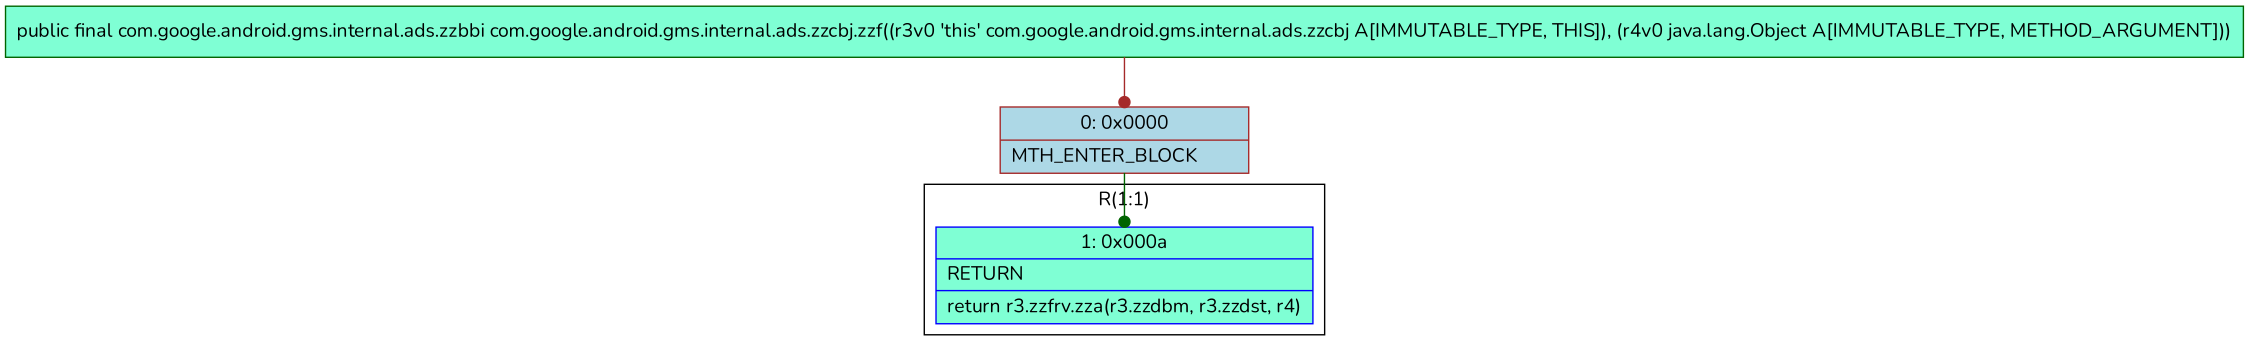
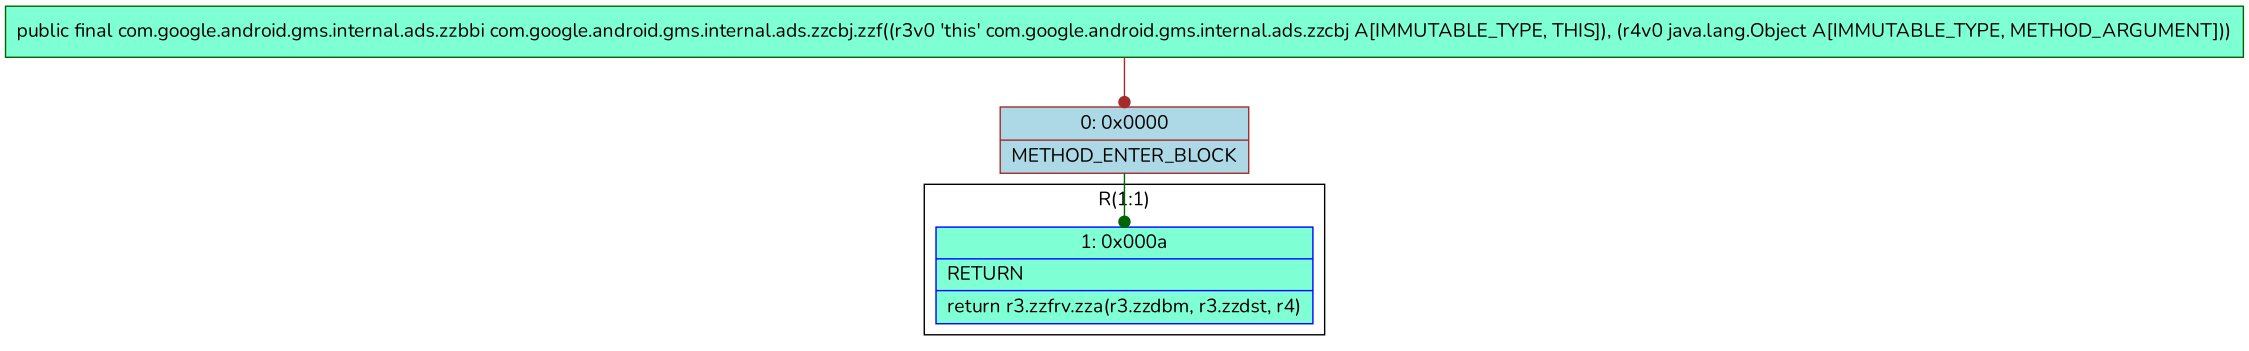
(1105, 156) -> (1124, 156)
